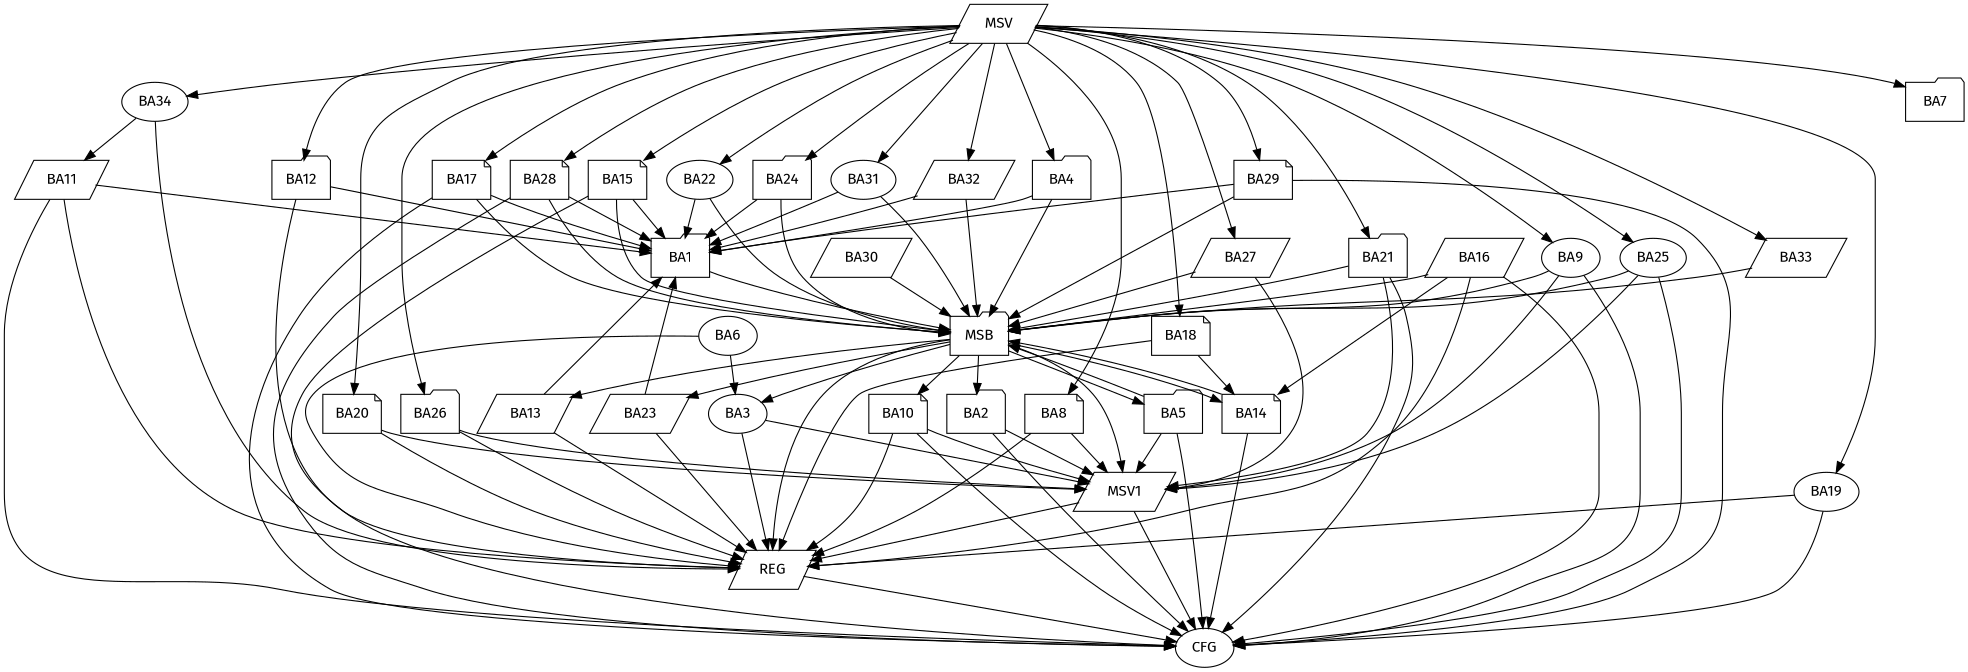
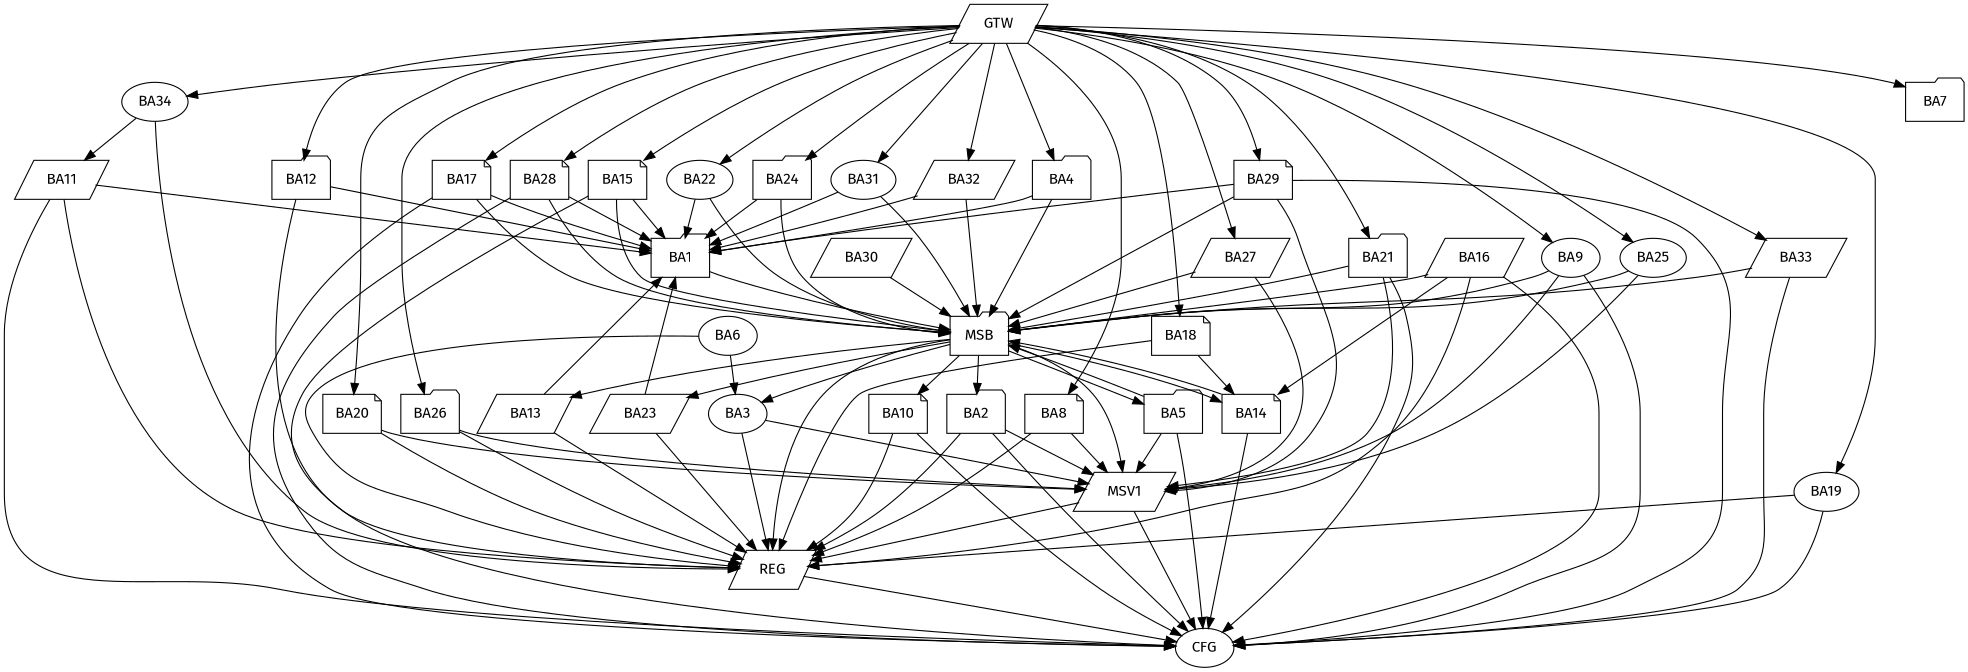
(999, 24) -> (999, 24)
(991, 453) -> (1333, 389)
none -> (898, 497)
(1593, 583) -> (1714, 599)
